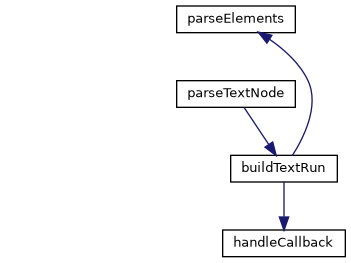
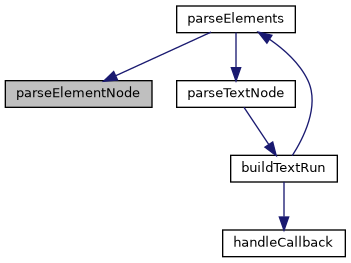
none -> (236, 50)
none -> (79, 94)
